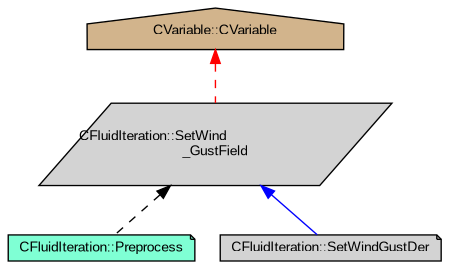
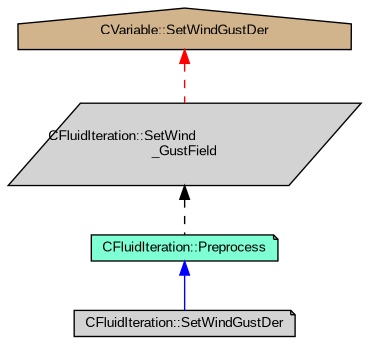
(215, 31) -> (185, 31)
(294, 215) -> (185, 293)
